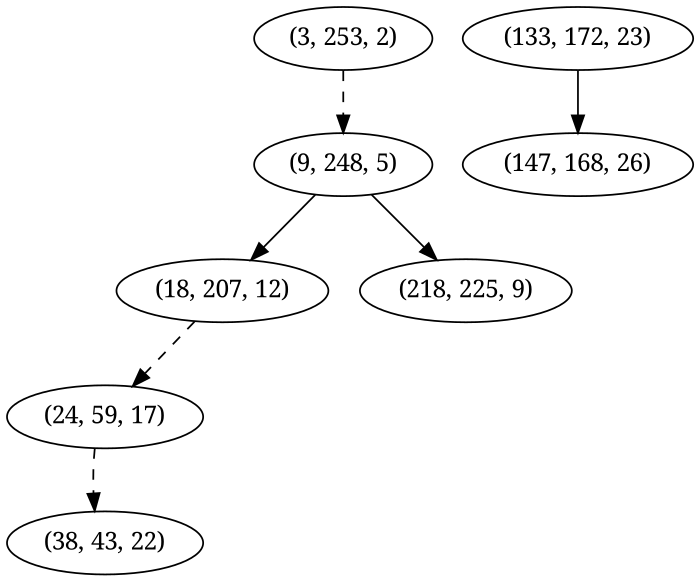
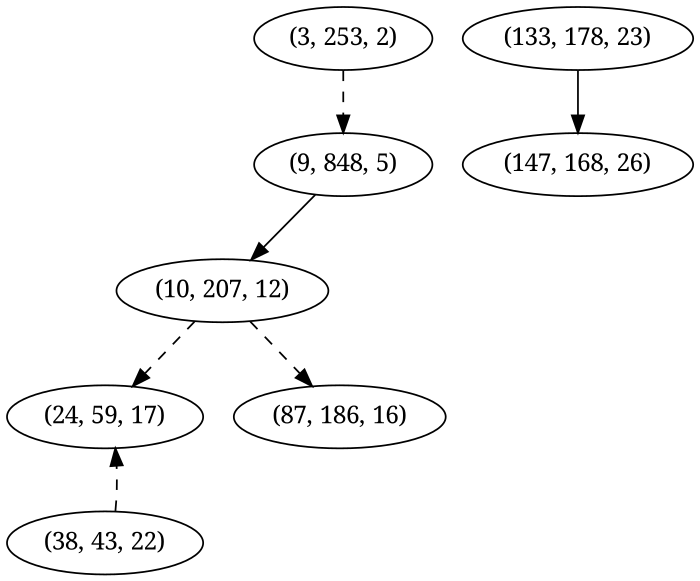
(578, 39) -> (578, 39)
(343, 165) -> (343, 165)
(222, 291) -> (222, 291)
(466, 291) -> none
none -> (340, 417)
(93, 471) -> (117, 488)
